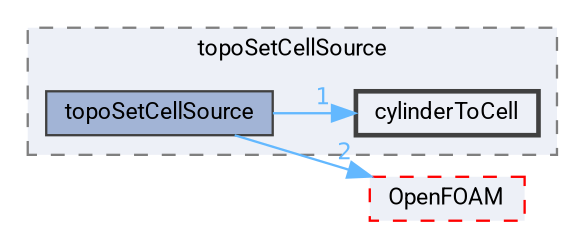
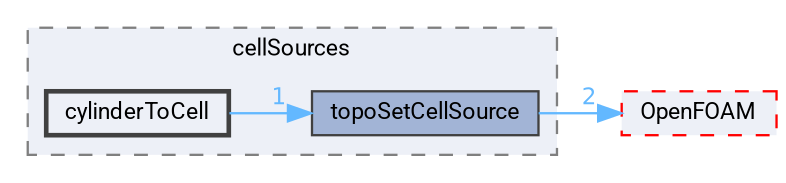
(292, 50) -> (292, 50)
(302, 113) -> (259, 113)
